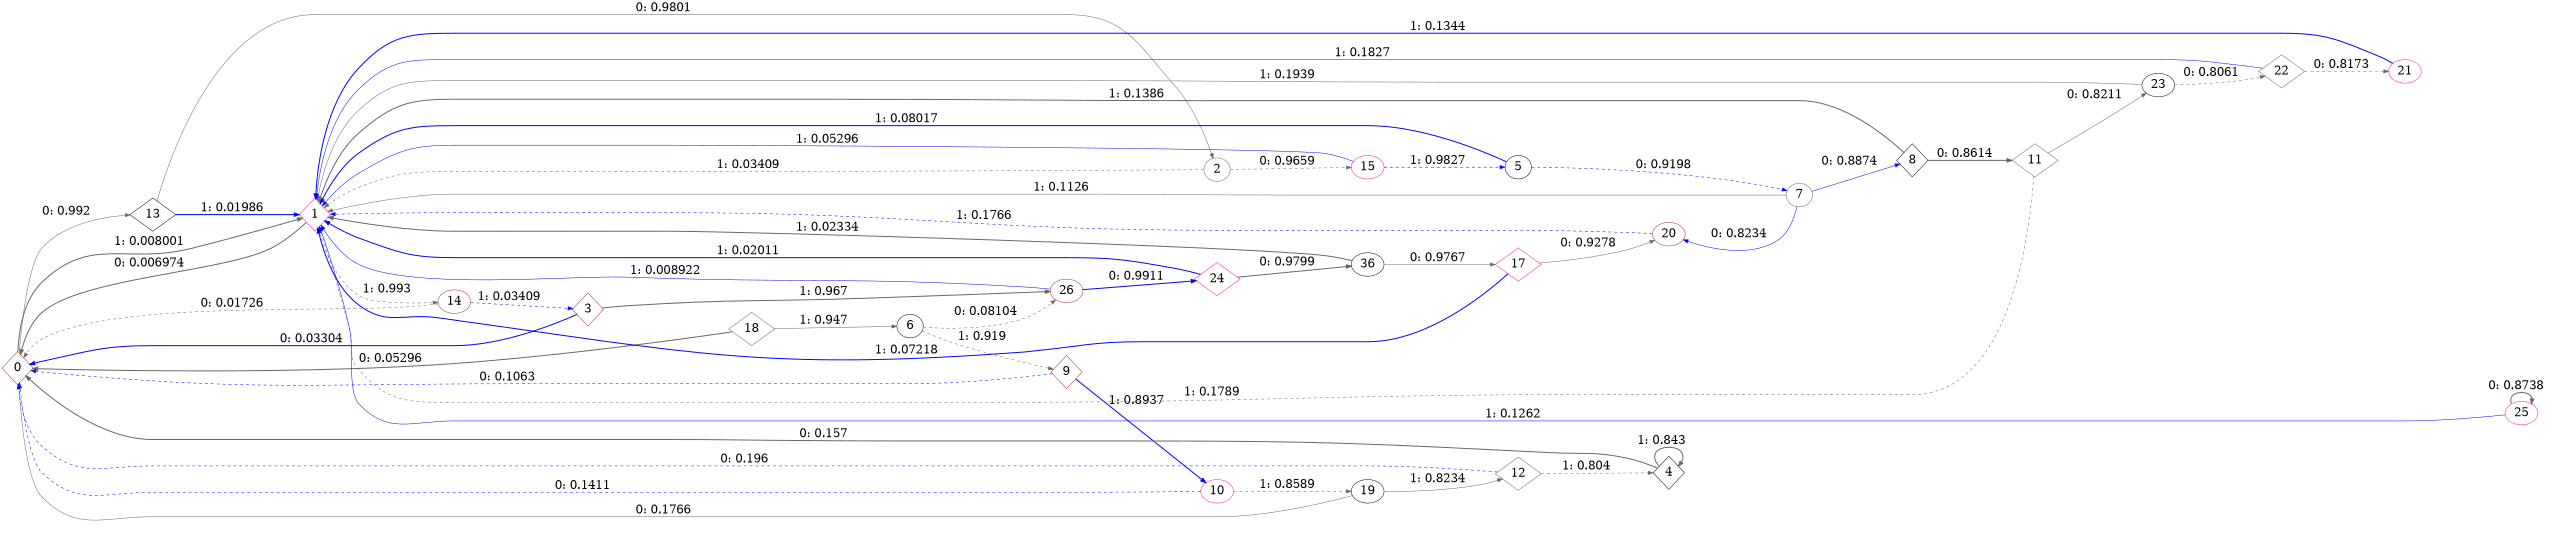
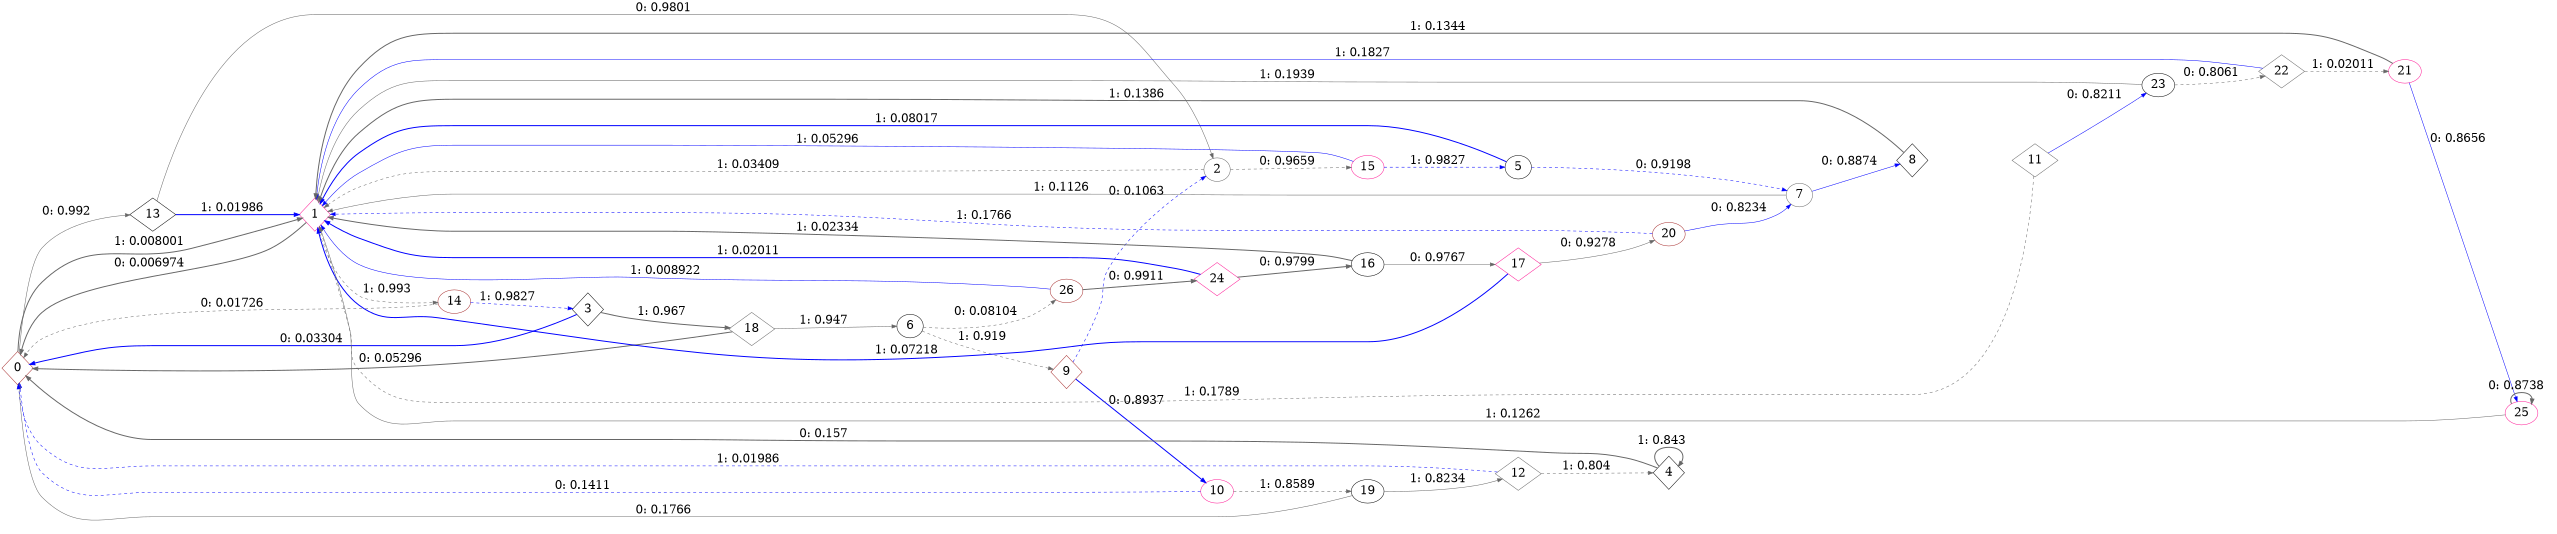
(1306, 33) -> (1306, 33)
(2347, 65) -> (2347, 65)
(2095, 125) -> (2095, 125)
(1967, 160) -> none
none -> (2462, 240)
(1753, 249) -> (1737, 223)
(1368, 264) -> (1368, 264)
(1137, 285) -> (1137, 285)
(513, 297) -> (513, 297)
(824, 299) -> (663, 322)
(588, 309) -> (588, 309)
(544, 384) -> (1117, 256)
(1142, 401) -> (1142, 401)
(1340, 421) -> (1340, 421)
(752, 460) -> (752, 460)
